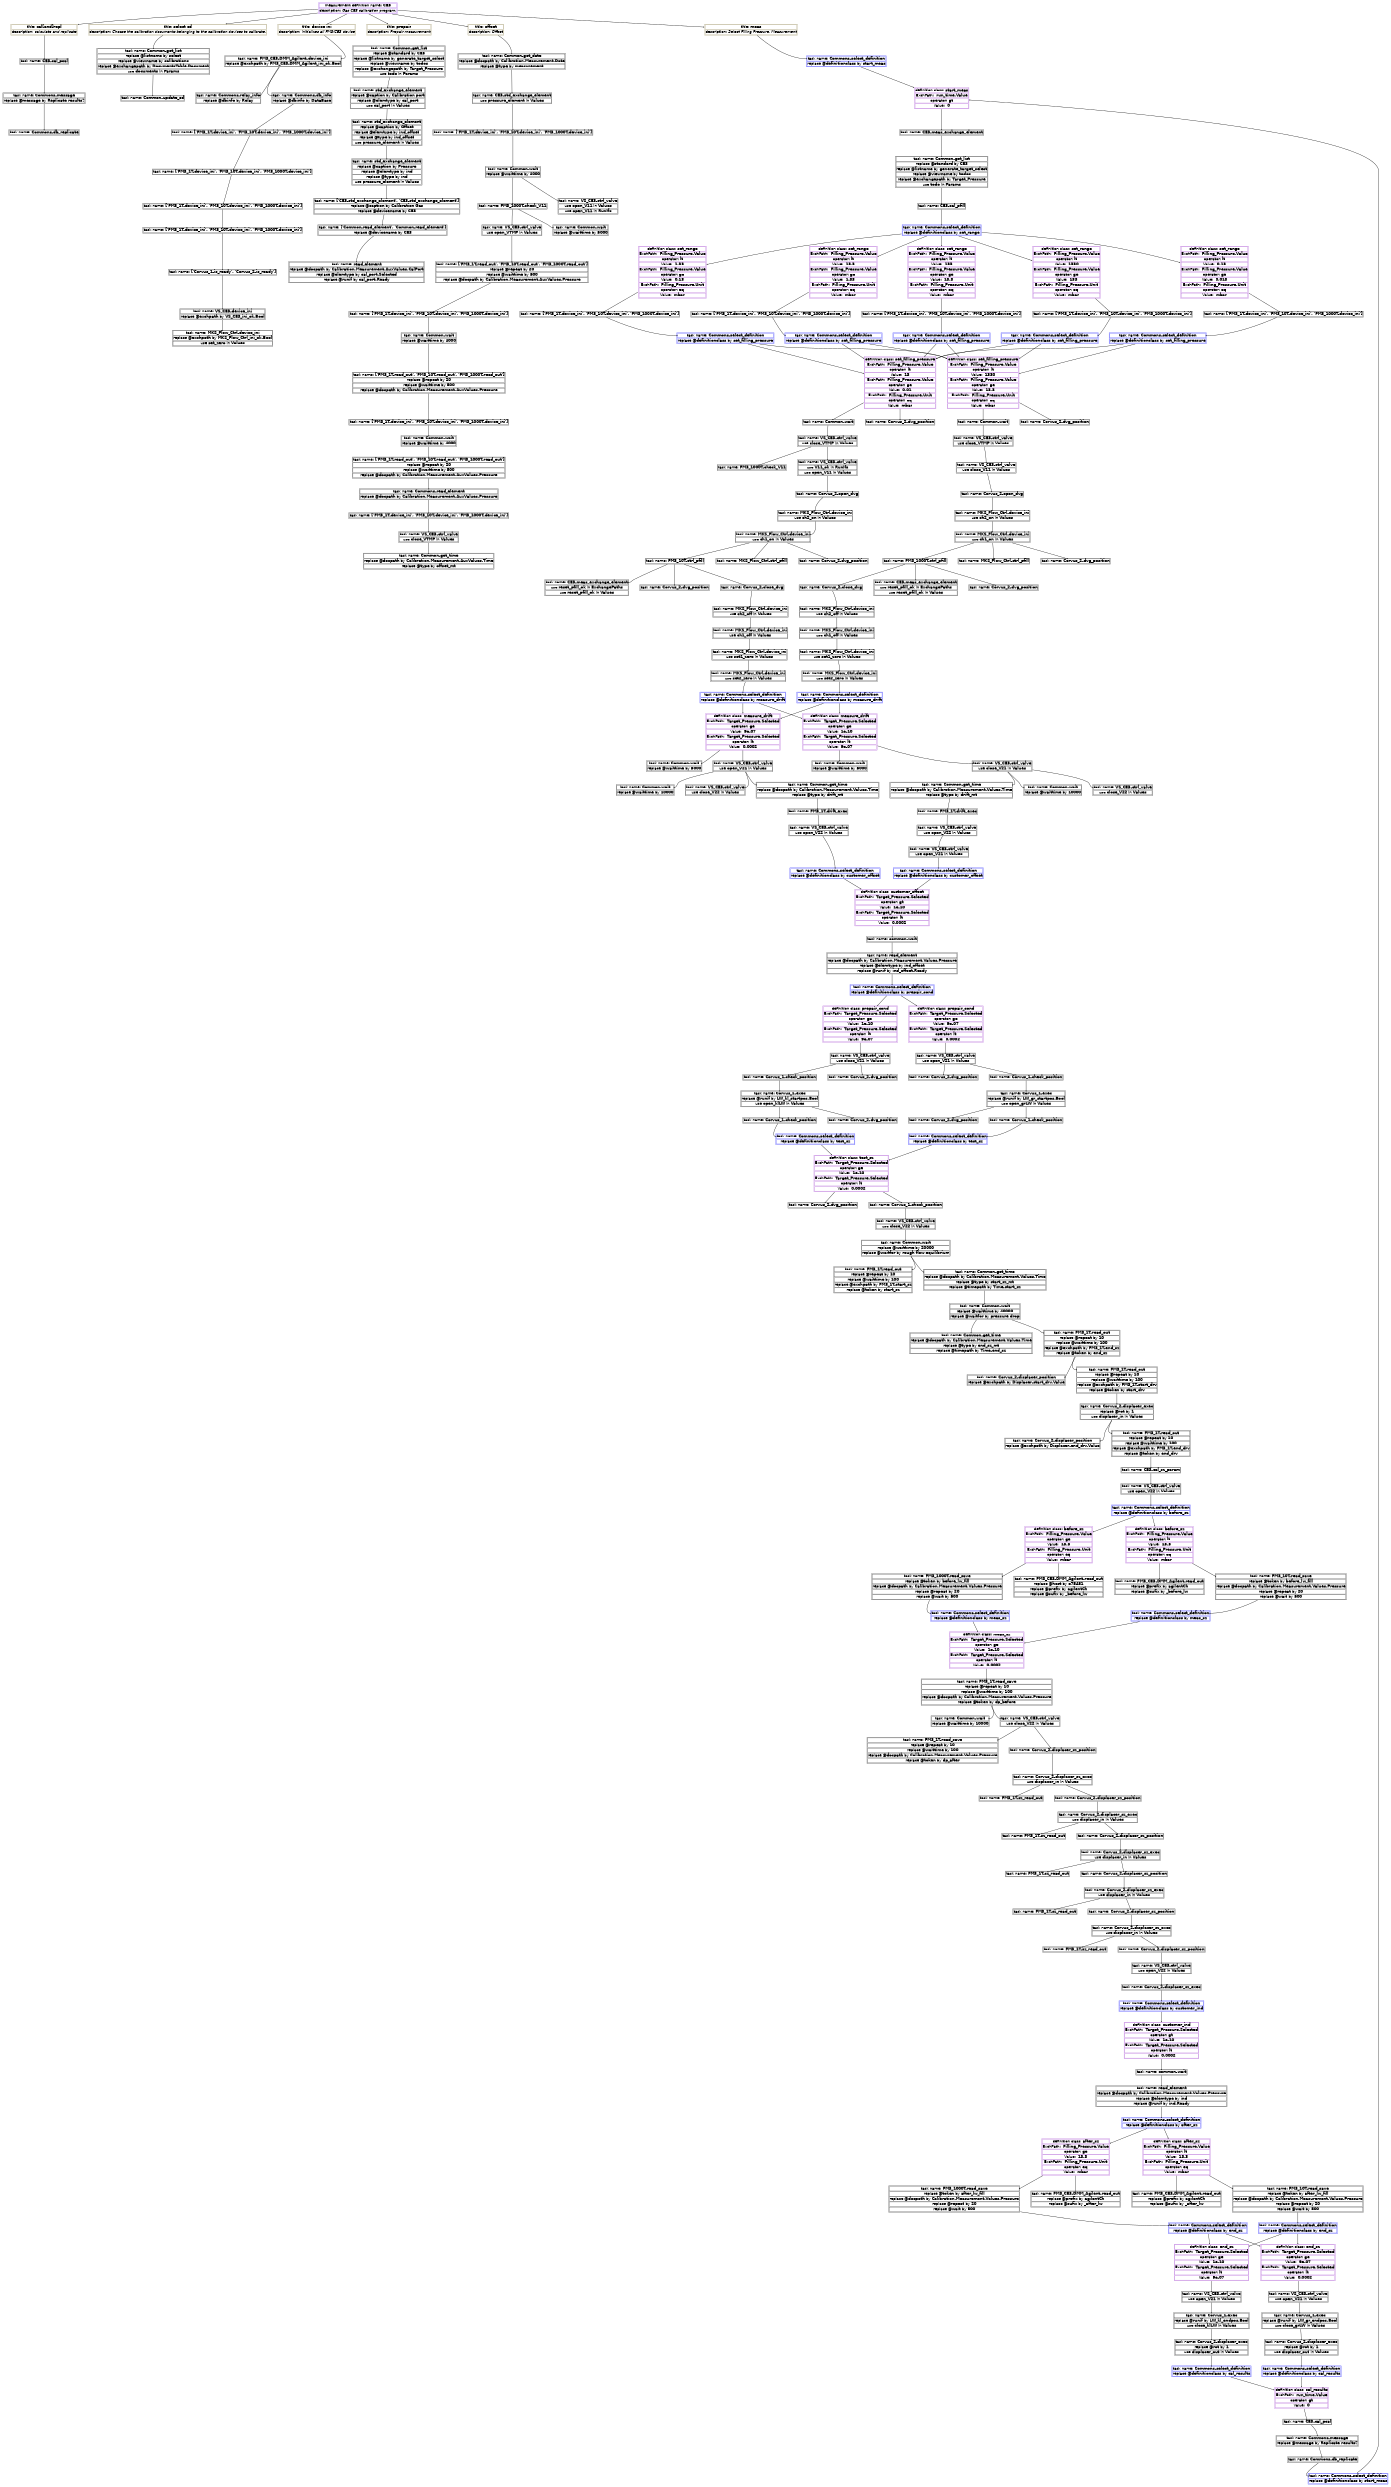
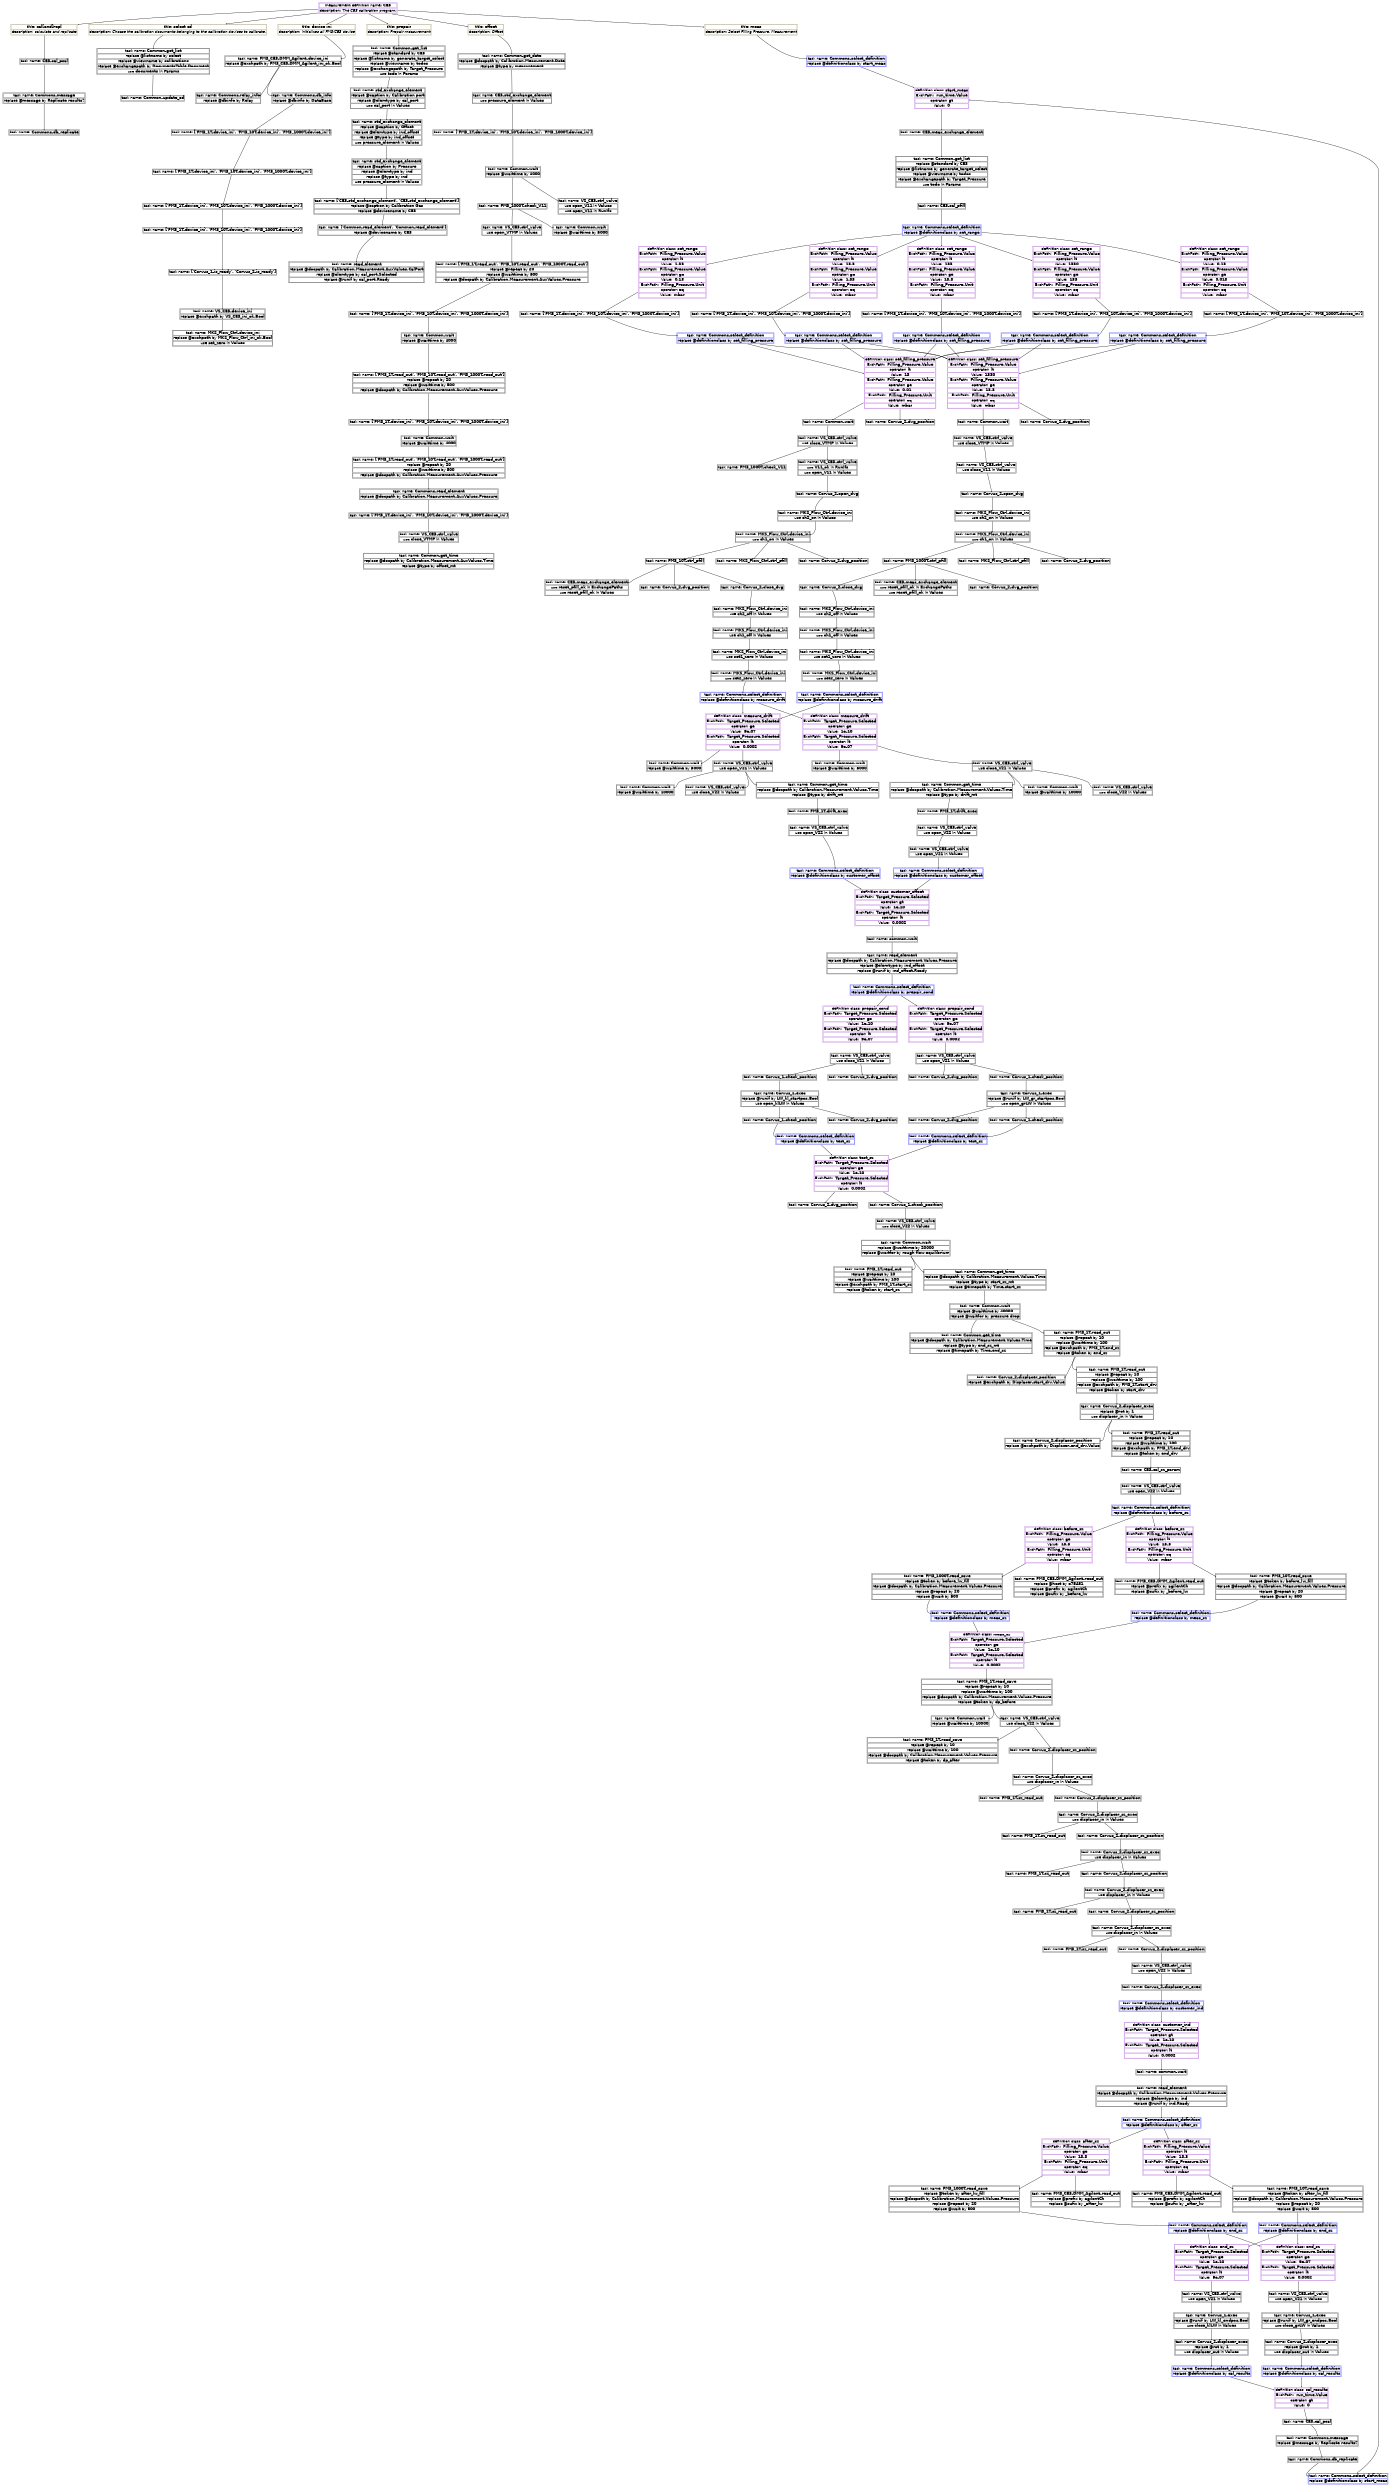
(369, 11) -> (369, 11)
